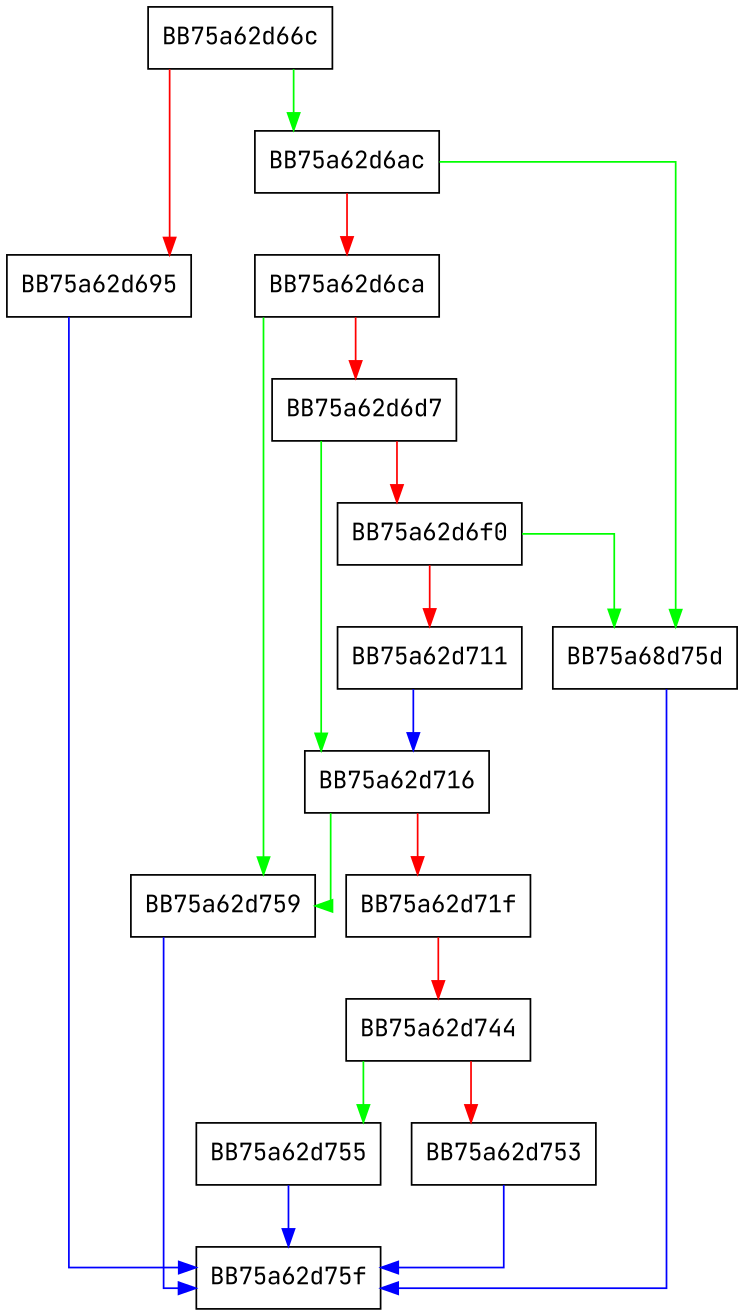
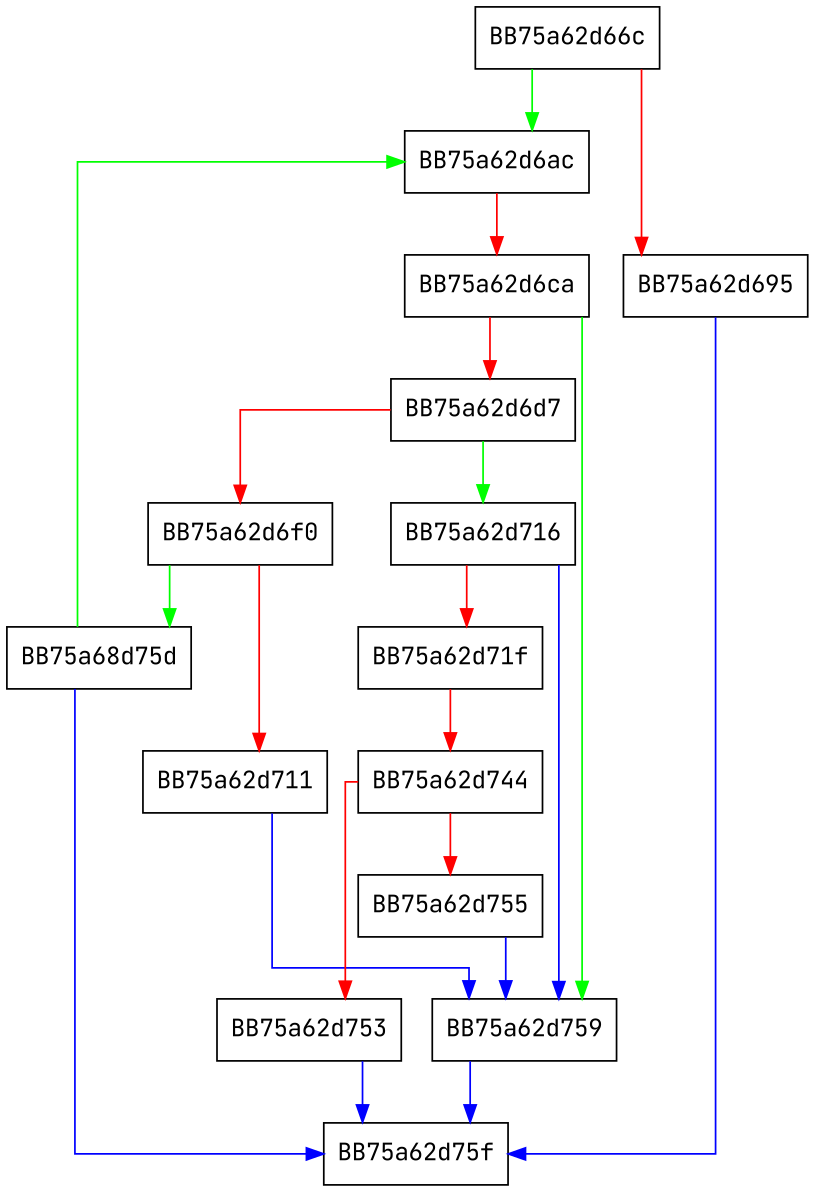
(676, 268) -> (78, 240)
(413, 711) -> (300, 968)
(331, 860) -> (559, 773)
(363, 1083) -> (450, 835)
(288, 1207) -> (506, 959)
